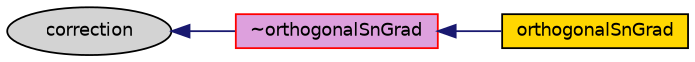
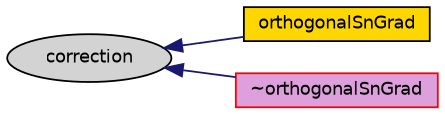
(479, 31) -> (213, 41)
